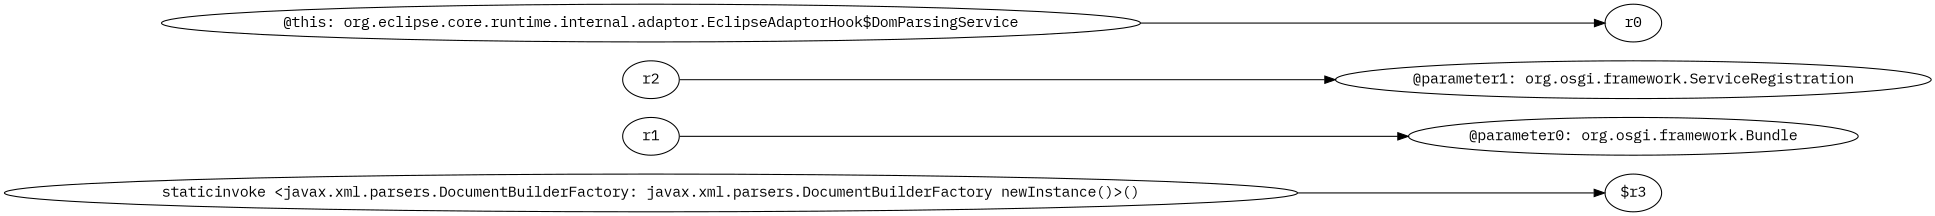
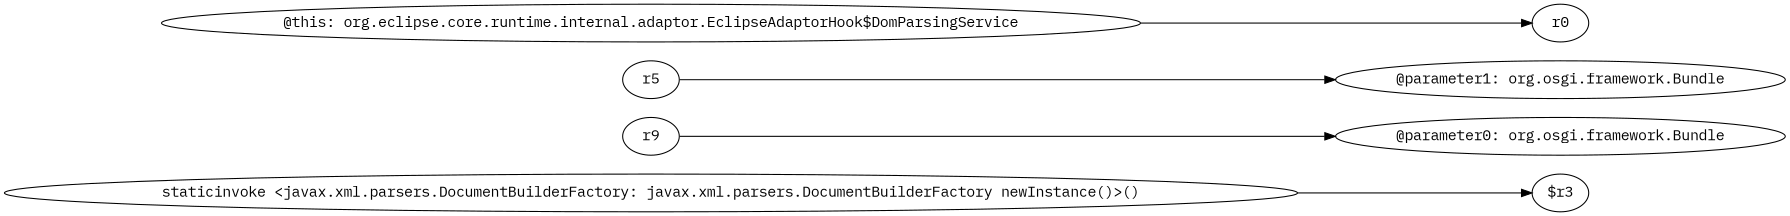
(651, 80) -> (651, 80)
(1633, 80) -> (1560, 80)
(651, 136) -> (651, 136)
